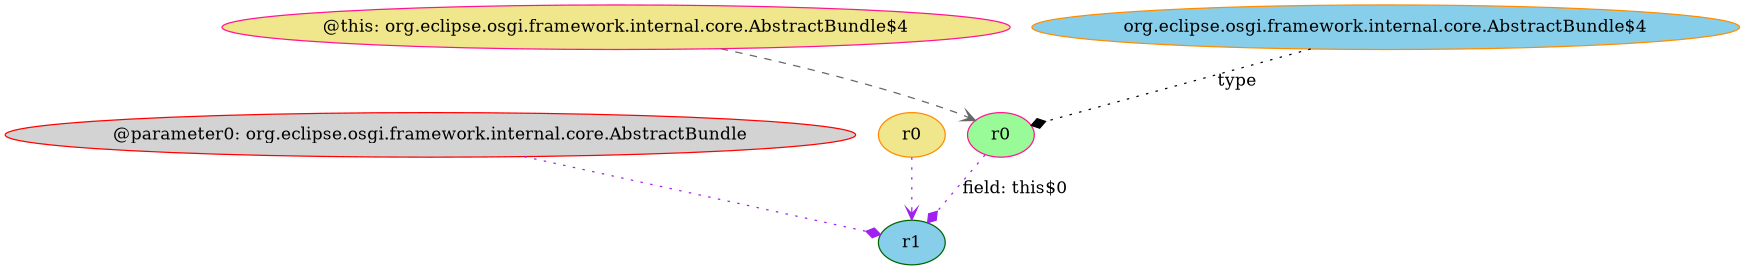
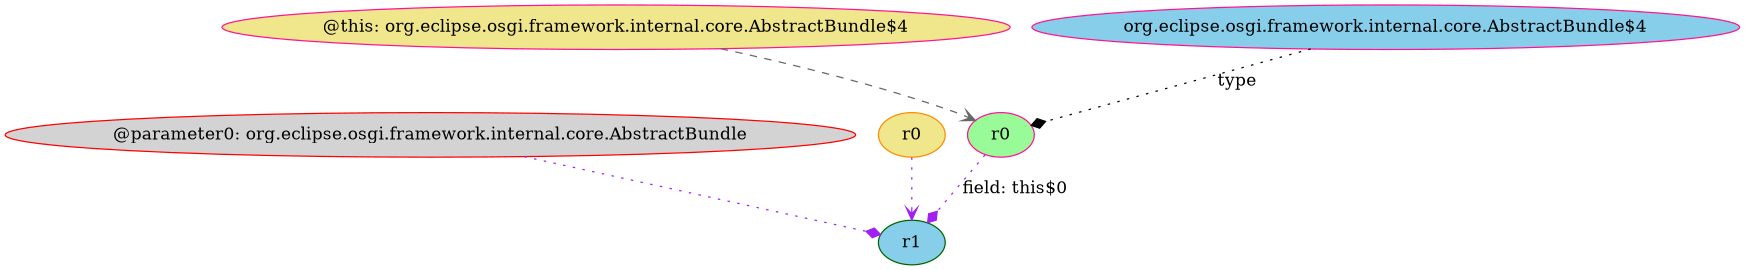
(1386, 27) -> (1386, 27)
